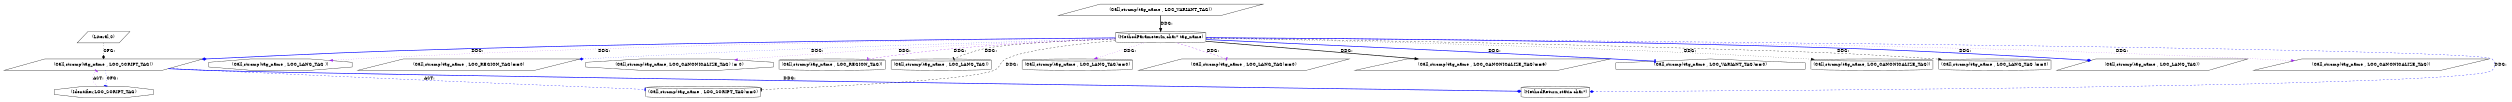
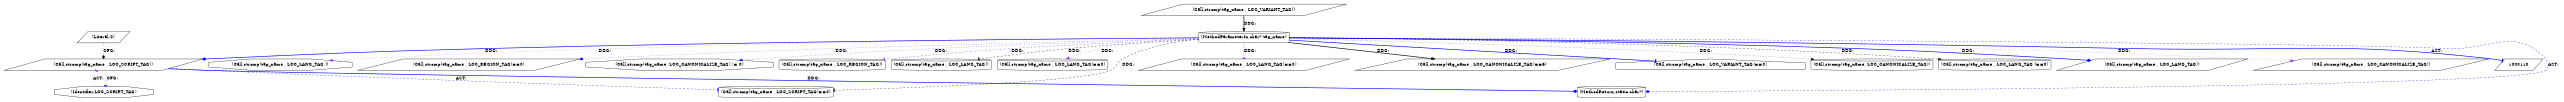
(926, 47) -> (970, 47)
(2501, 65) -> (2554, 65)
none -> (2519, 65)
